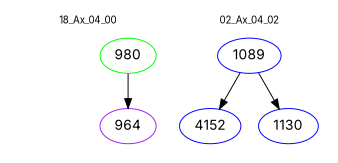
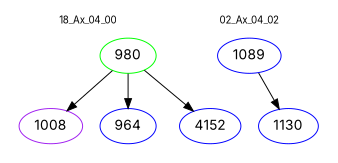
(232, 87) -> (158, 82)
none -> (51, 126)
(128, 126) -> (128, 126)
